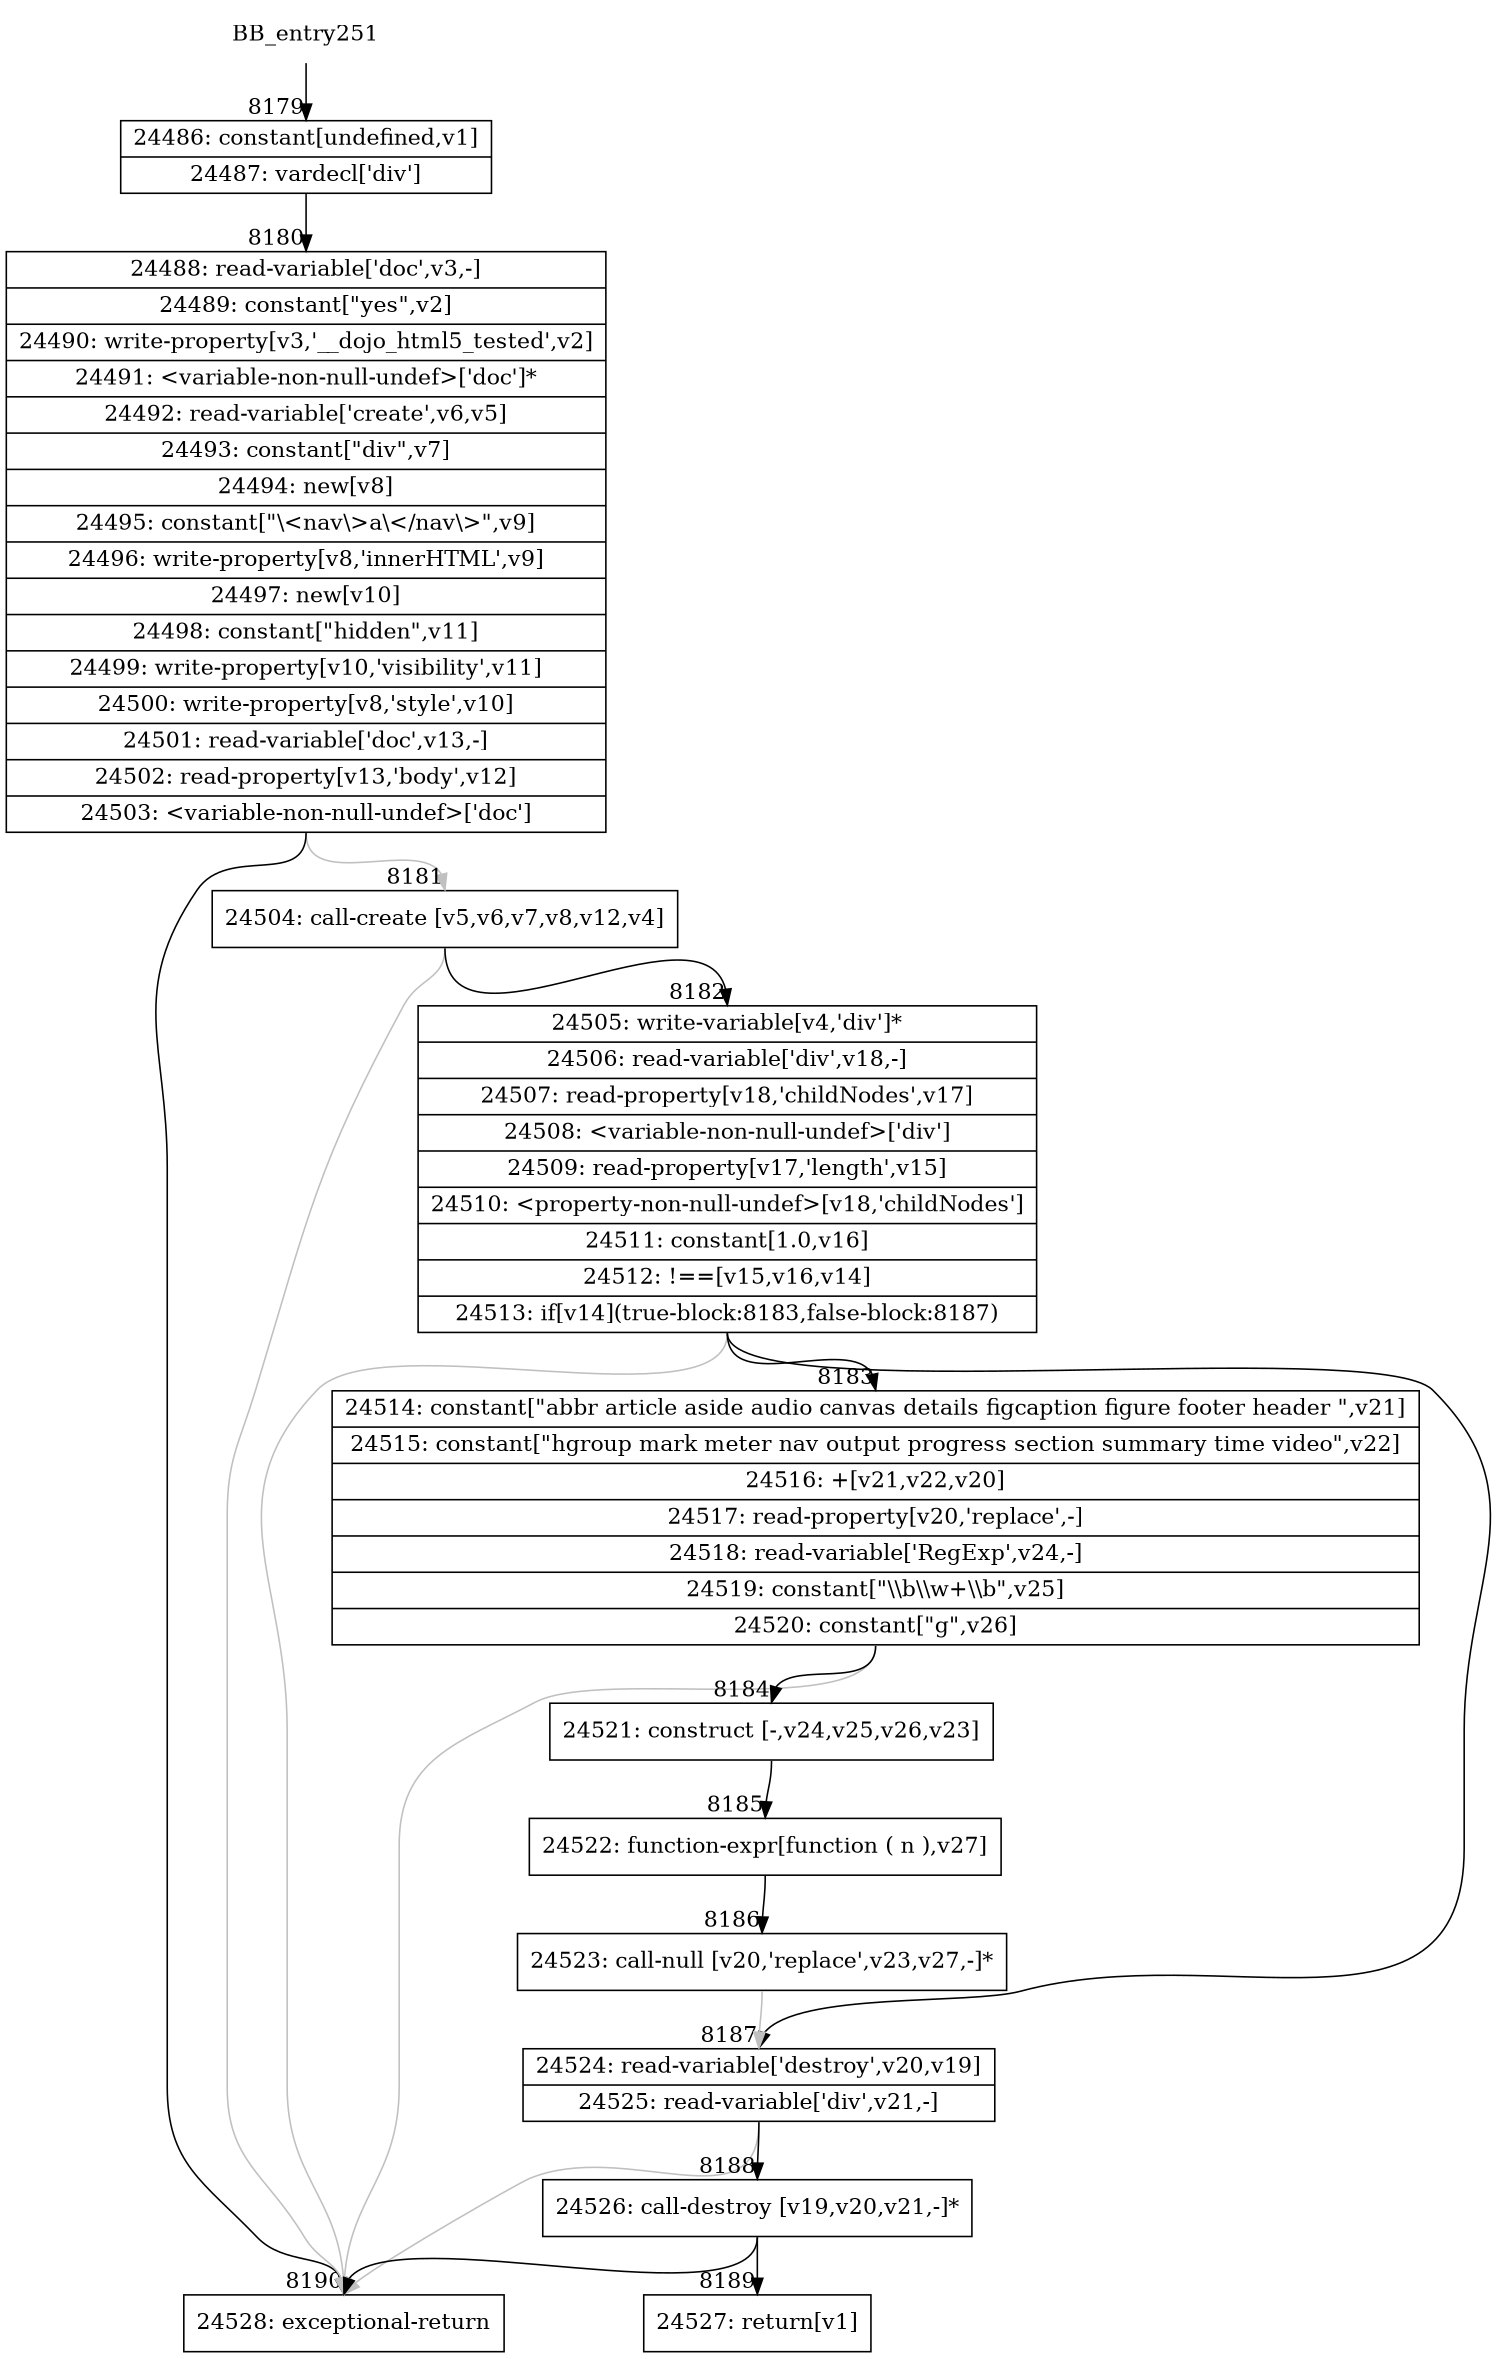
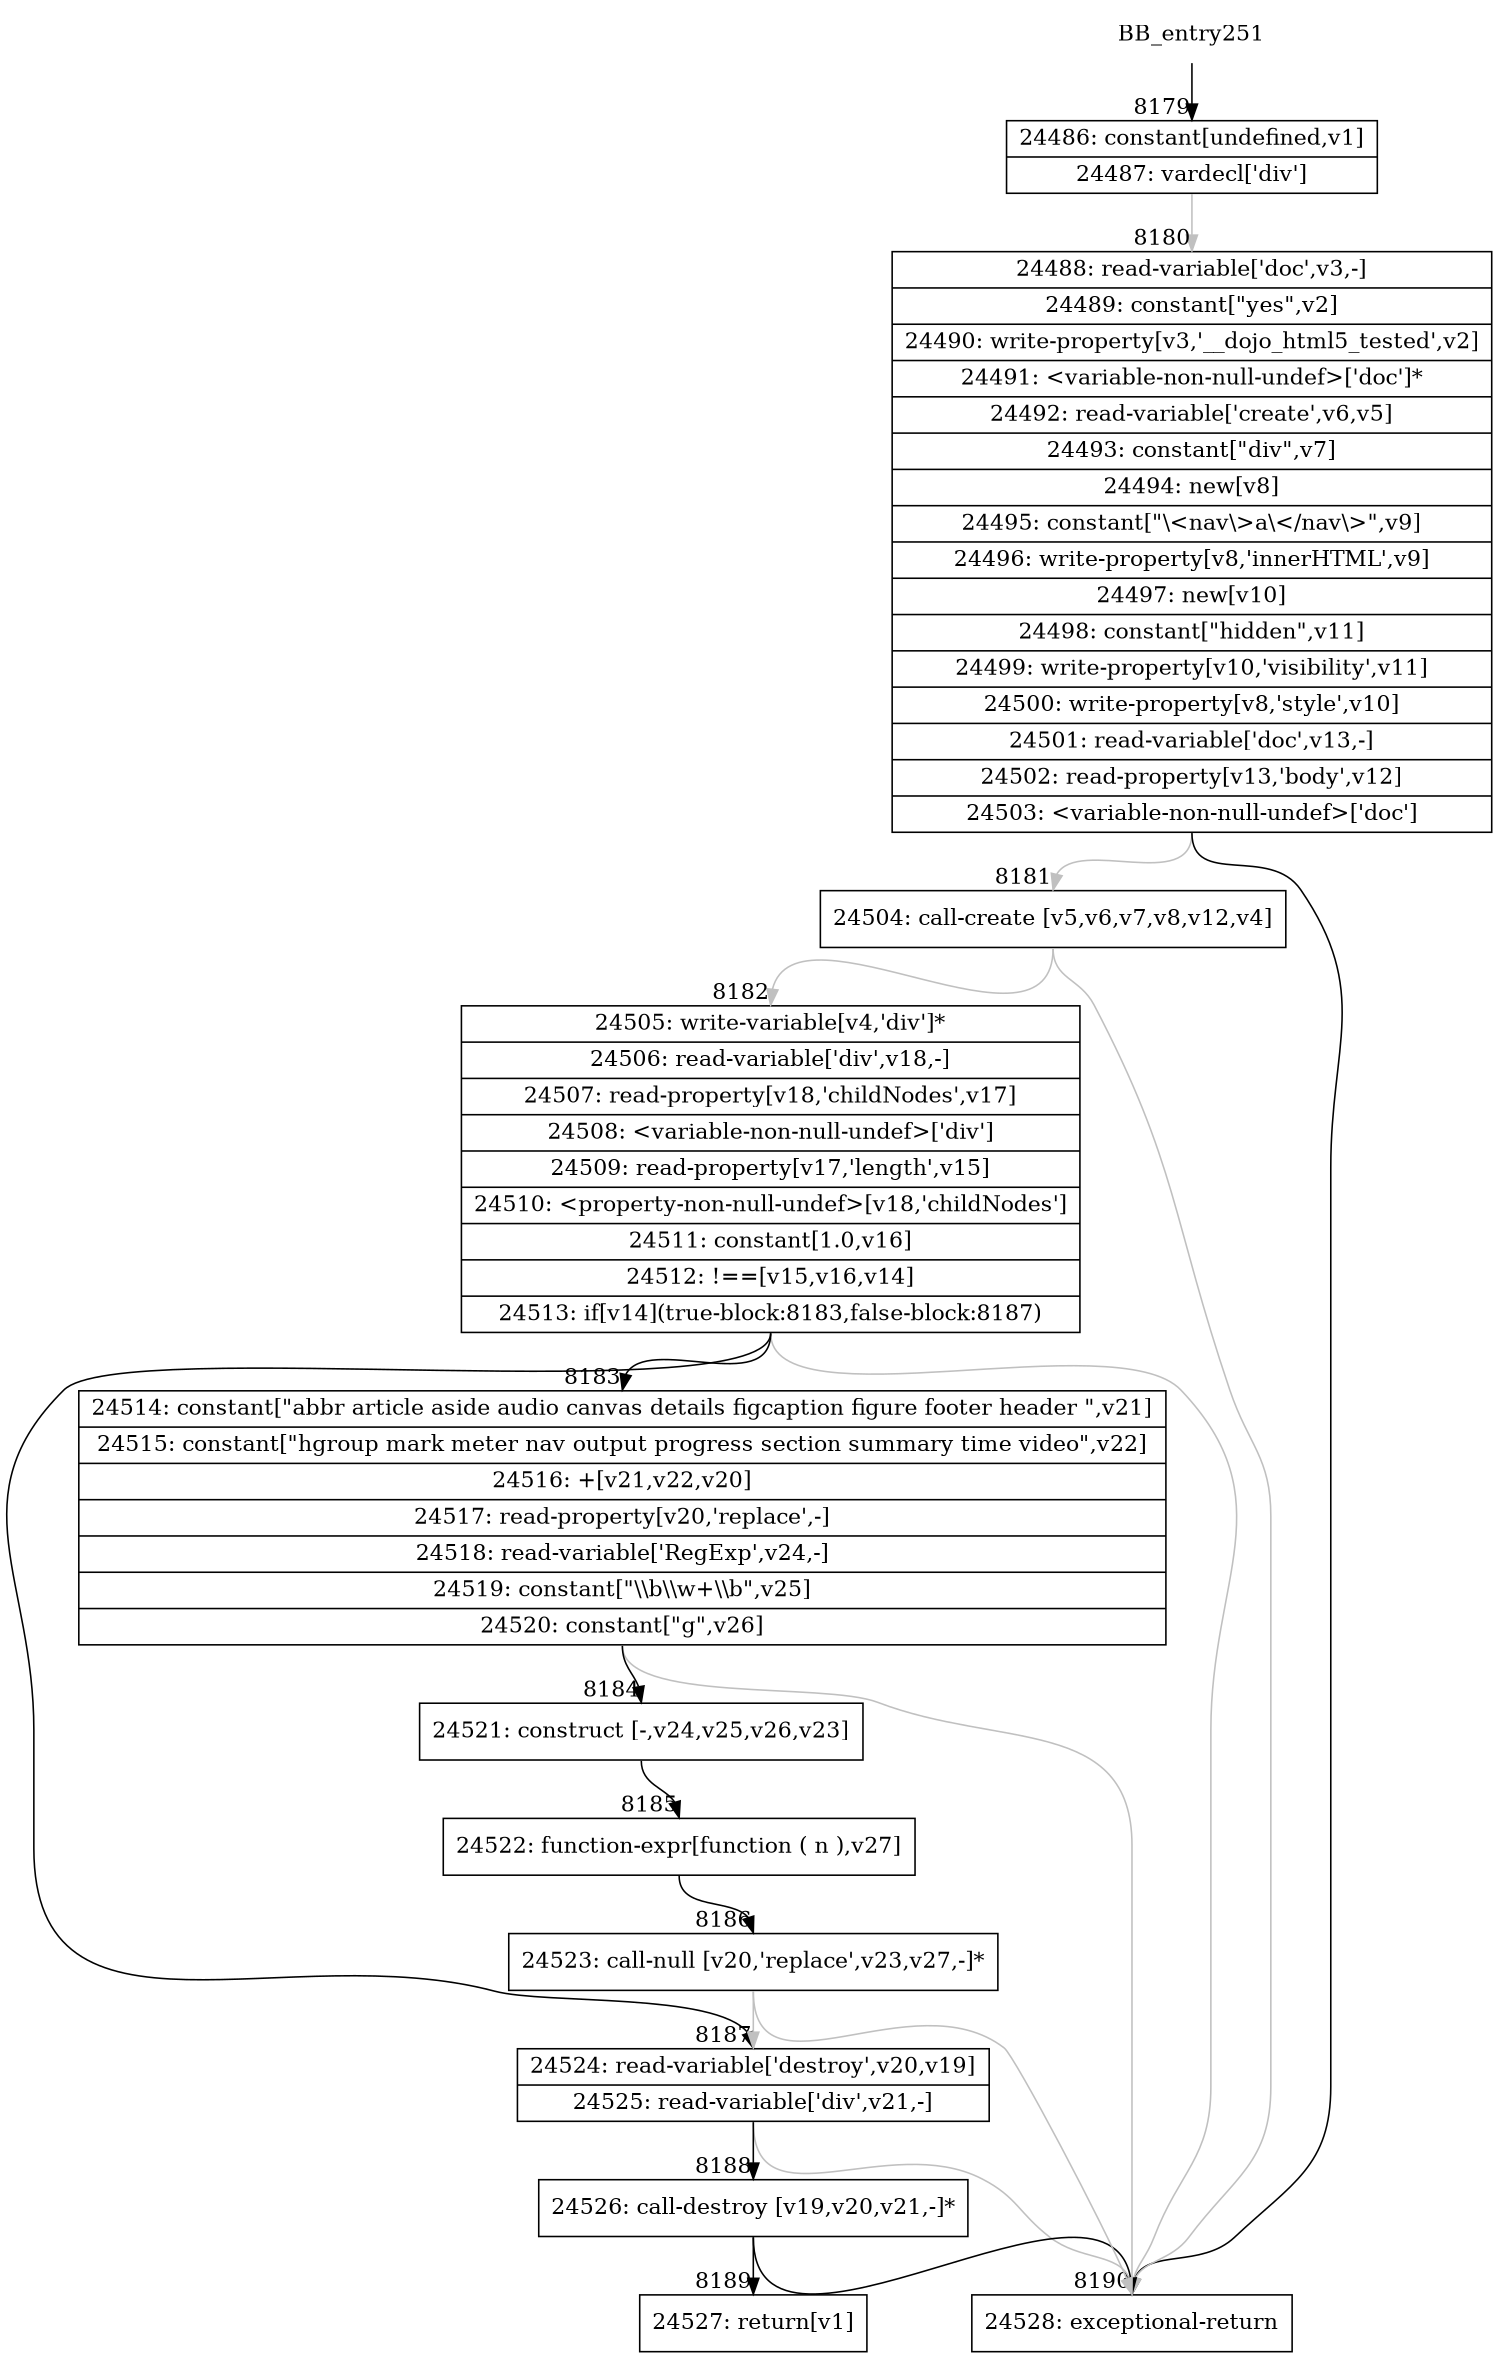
(306, 214) -> (1192, 214)
(578, 979) -> (920, 979)
none -> (993, 2042)
